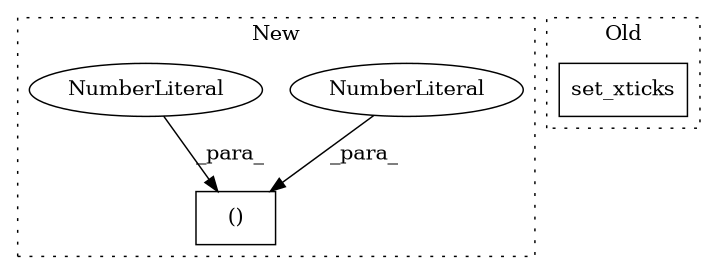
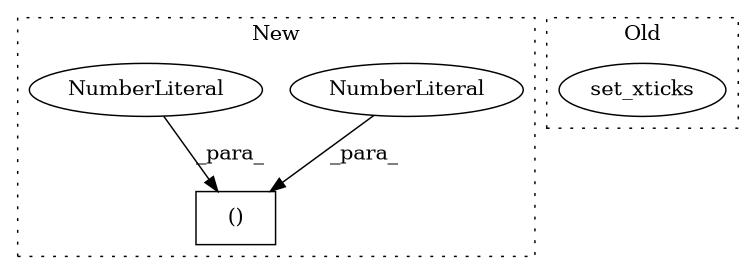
(623, 90) -> (642, 90)
